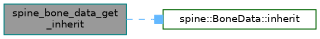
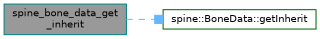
(240, 19) -> (240, 19)
